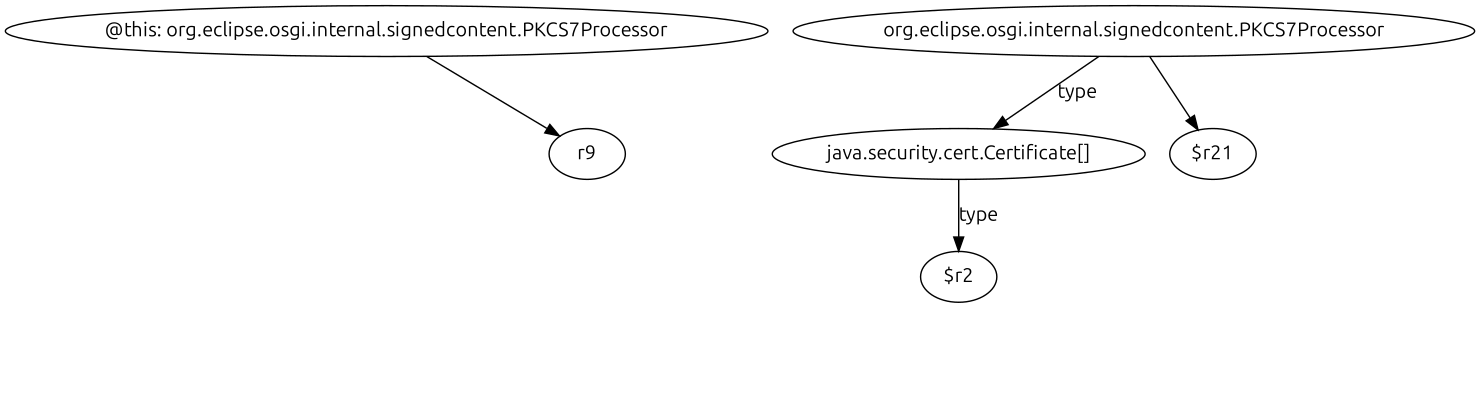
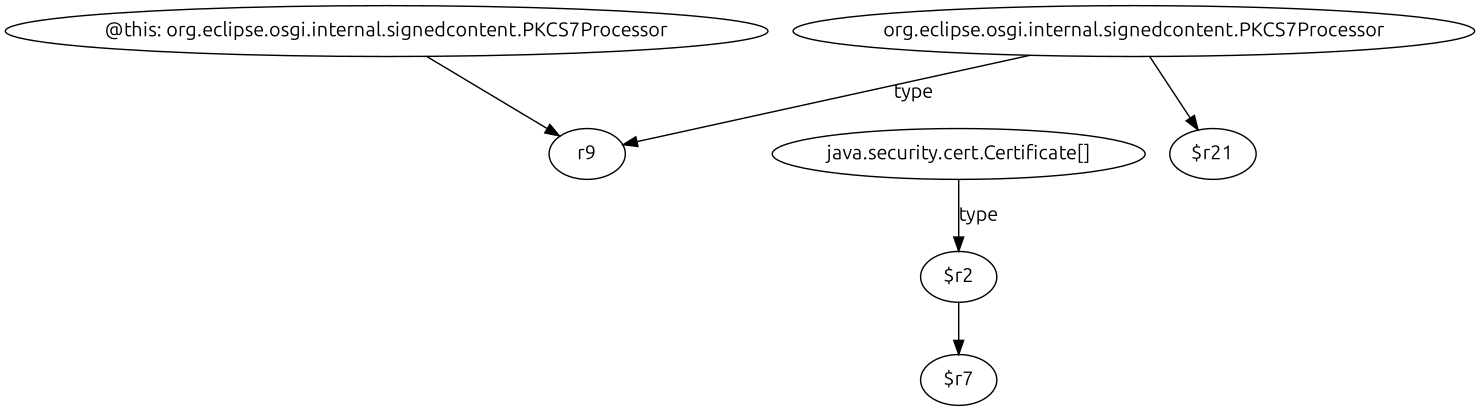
(1052, 88) -> (833, 98)
none -> (959, 380)
